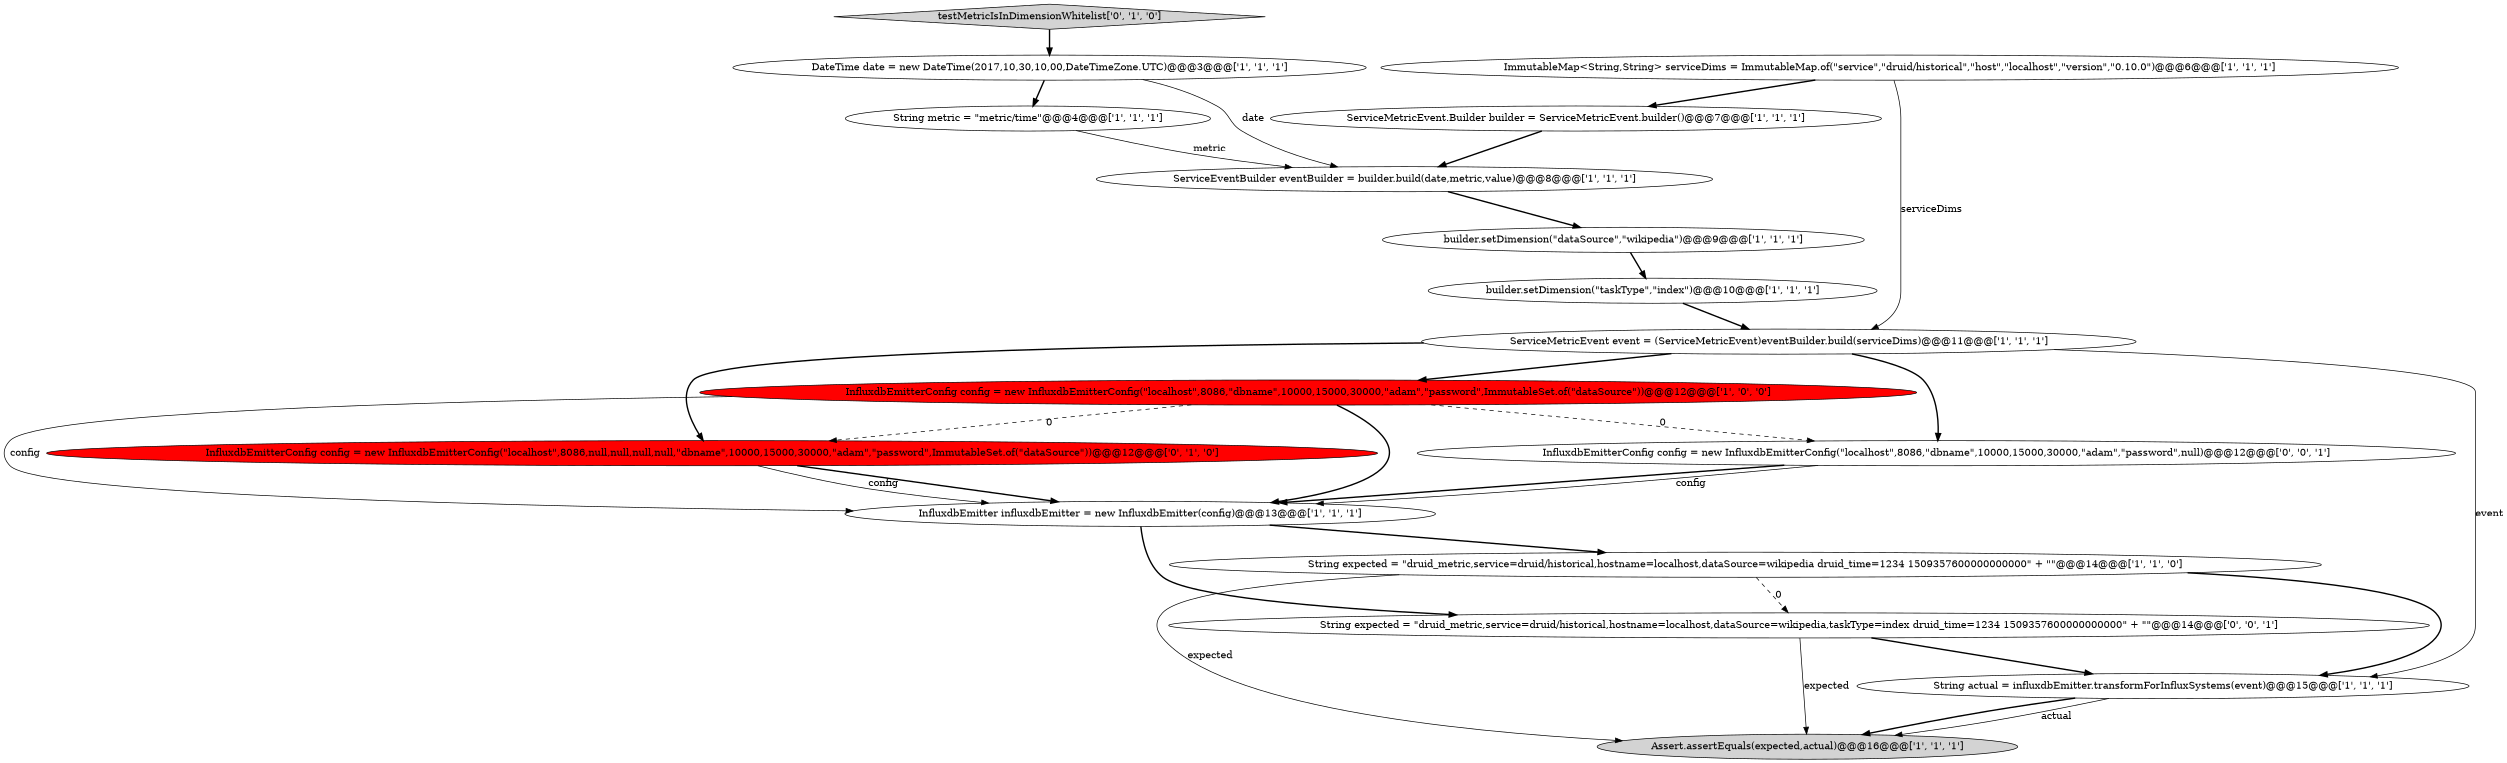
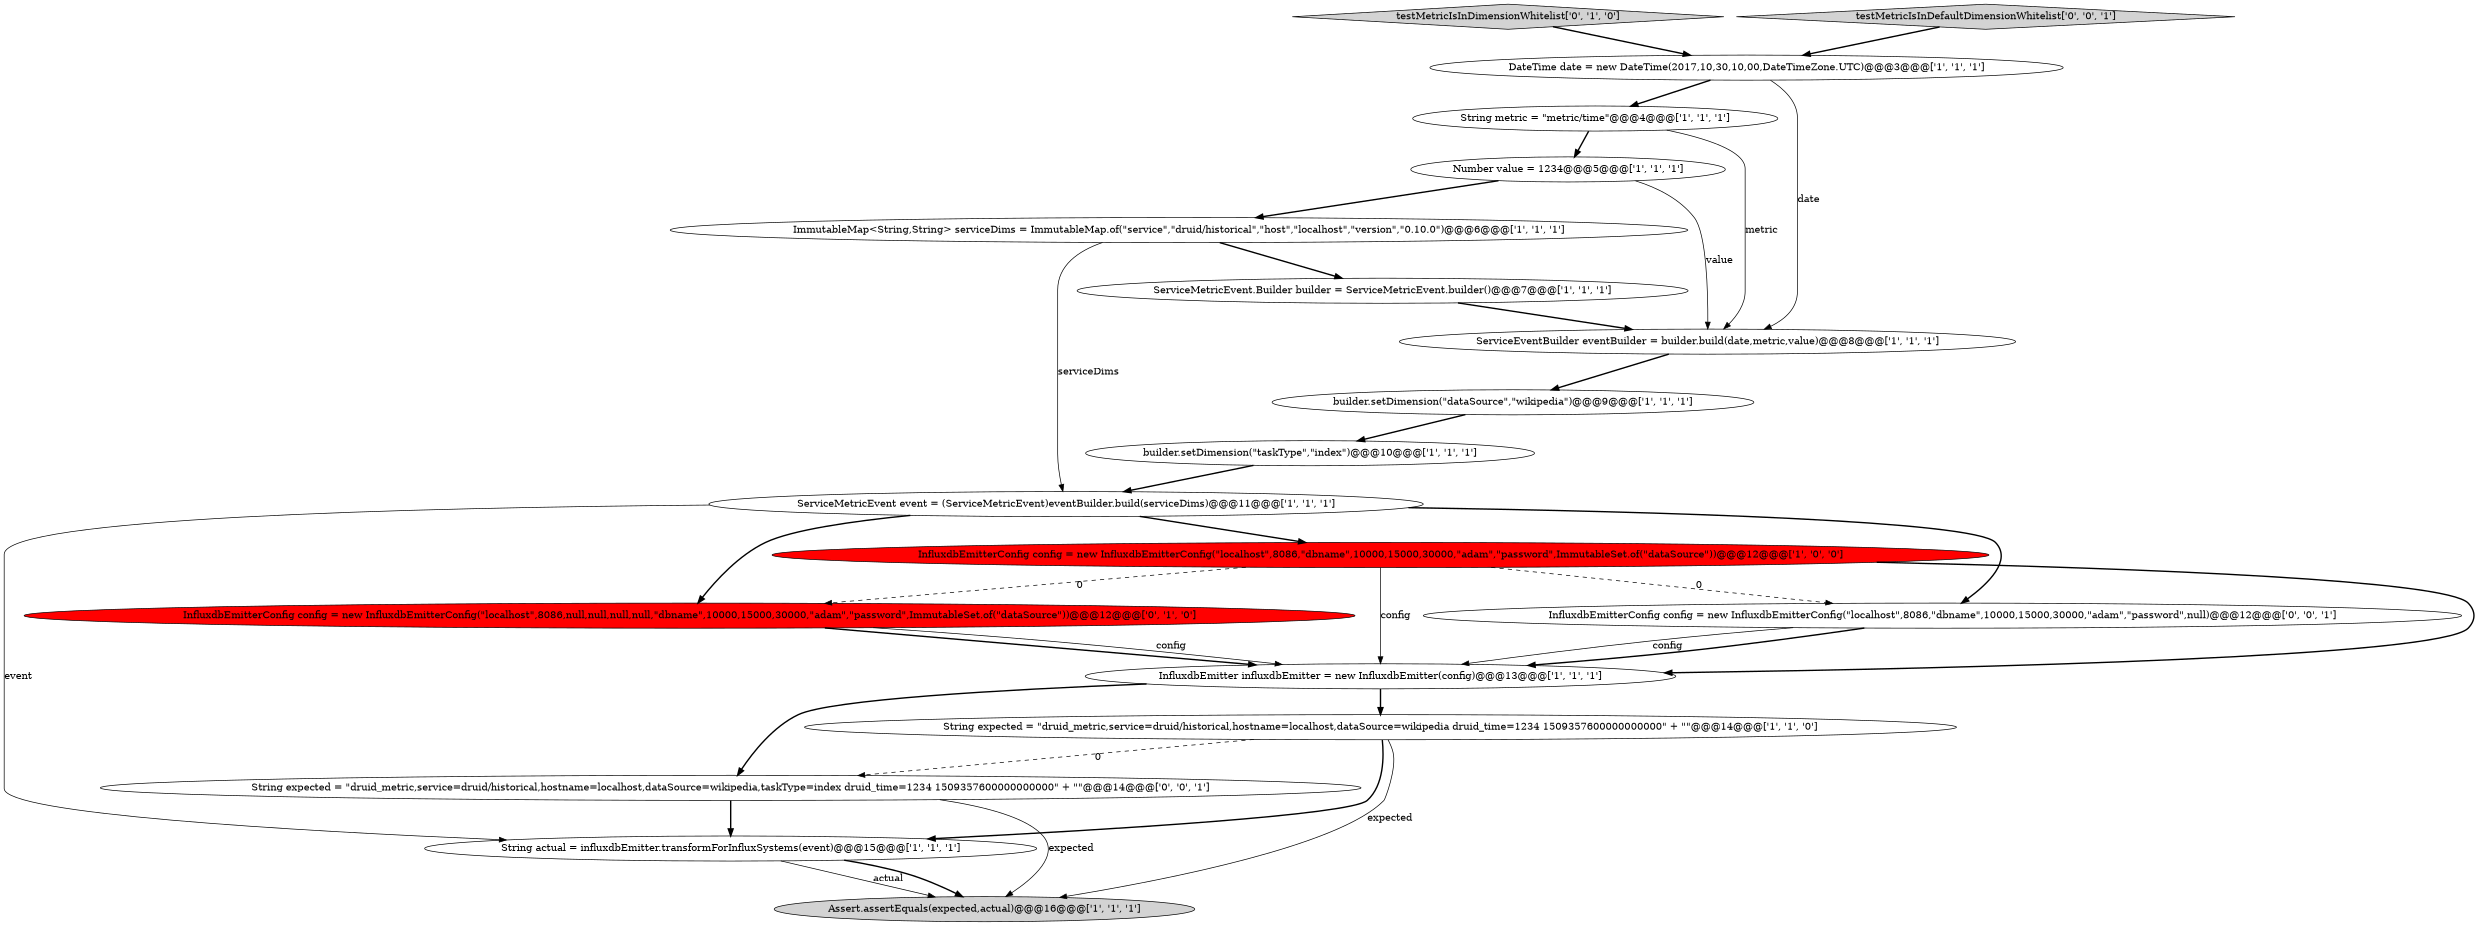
none -> (1986, 17)
none -> (1568, 169)
